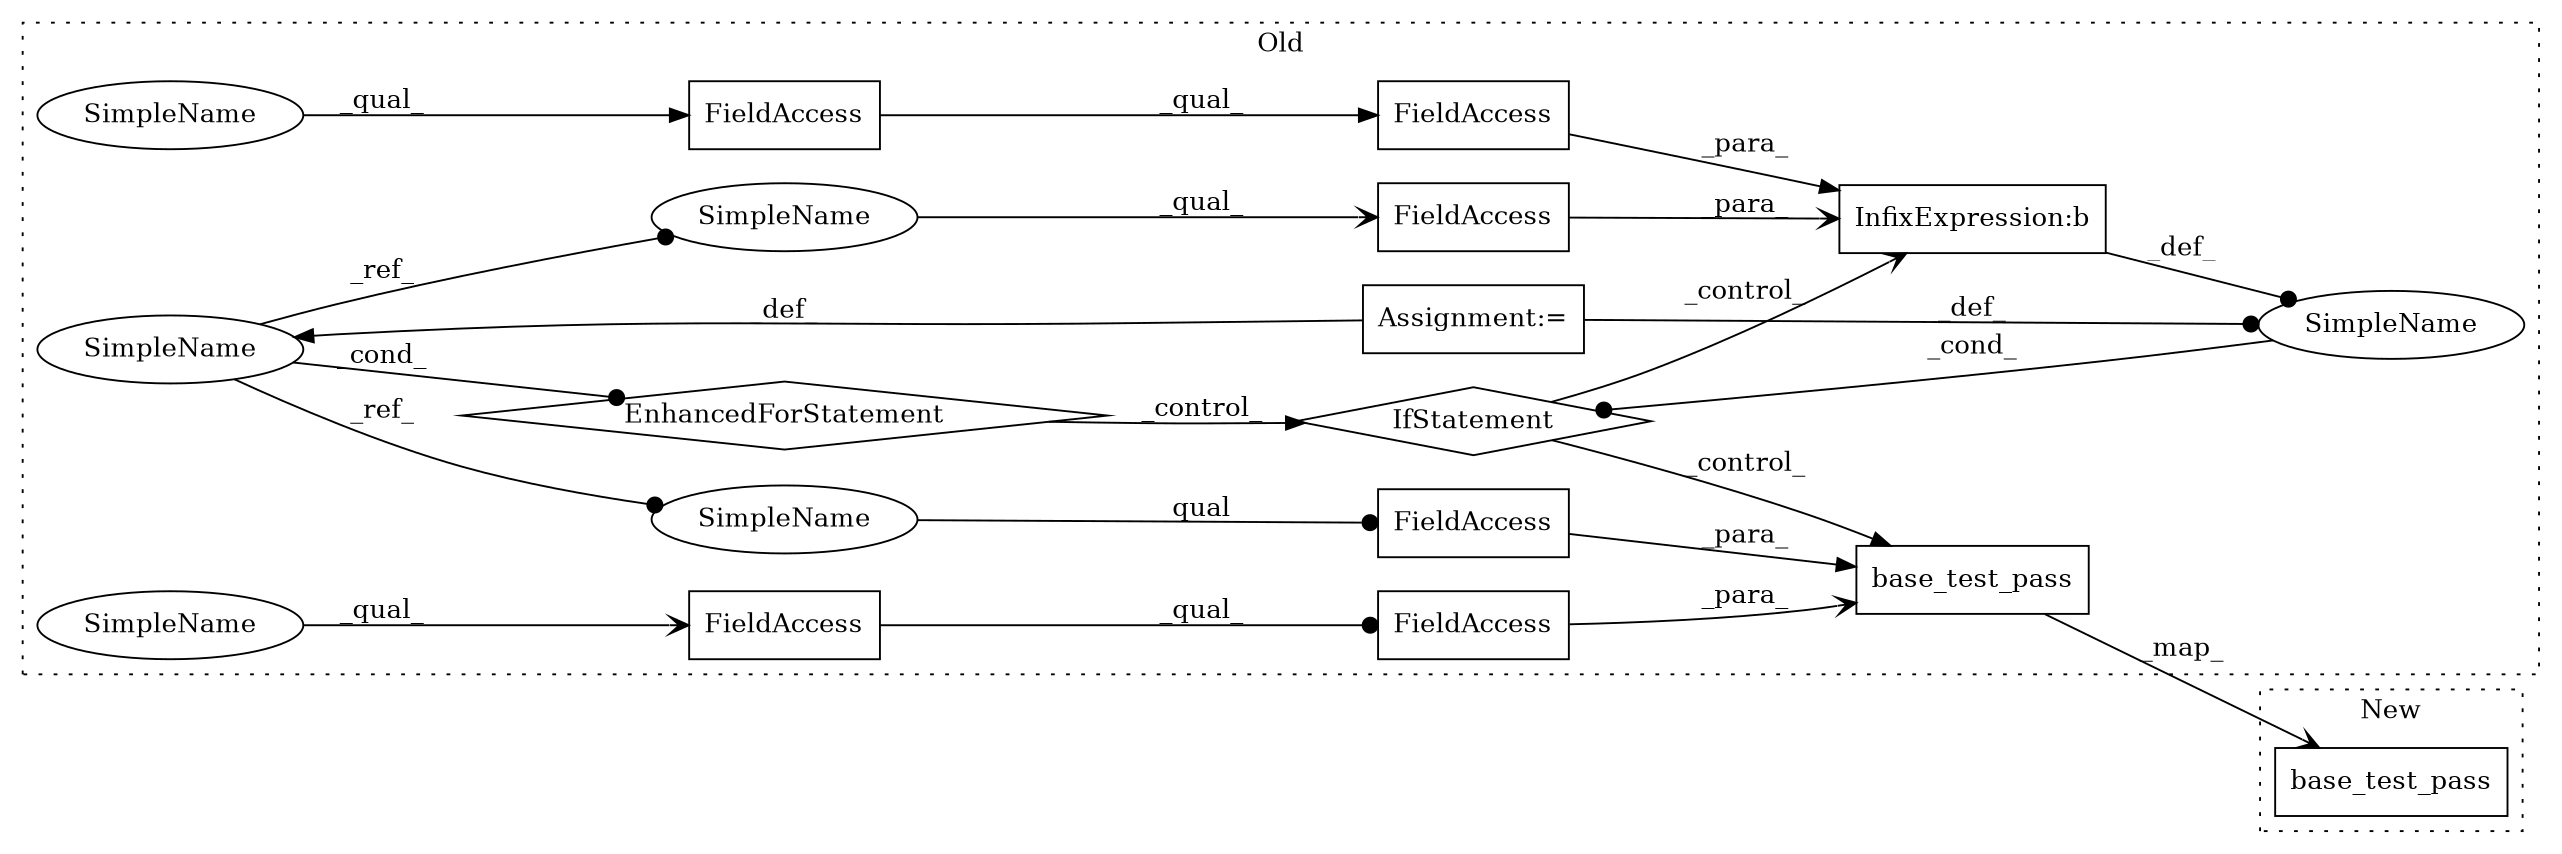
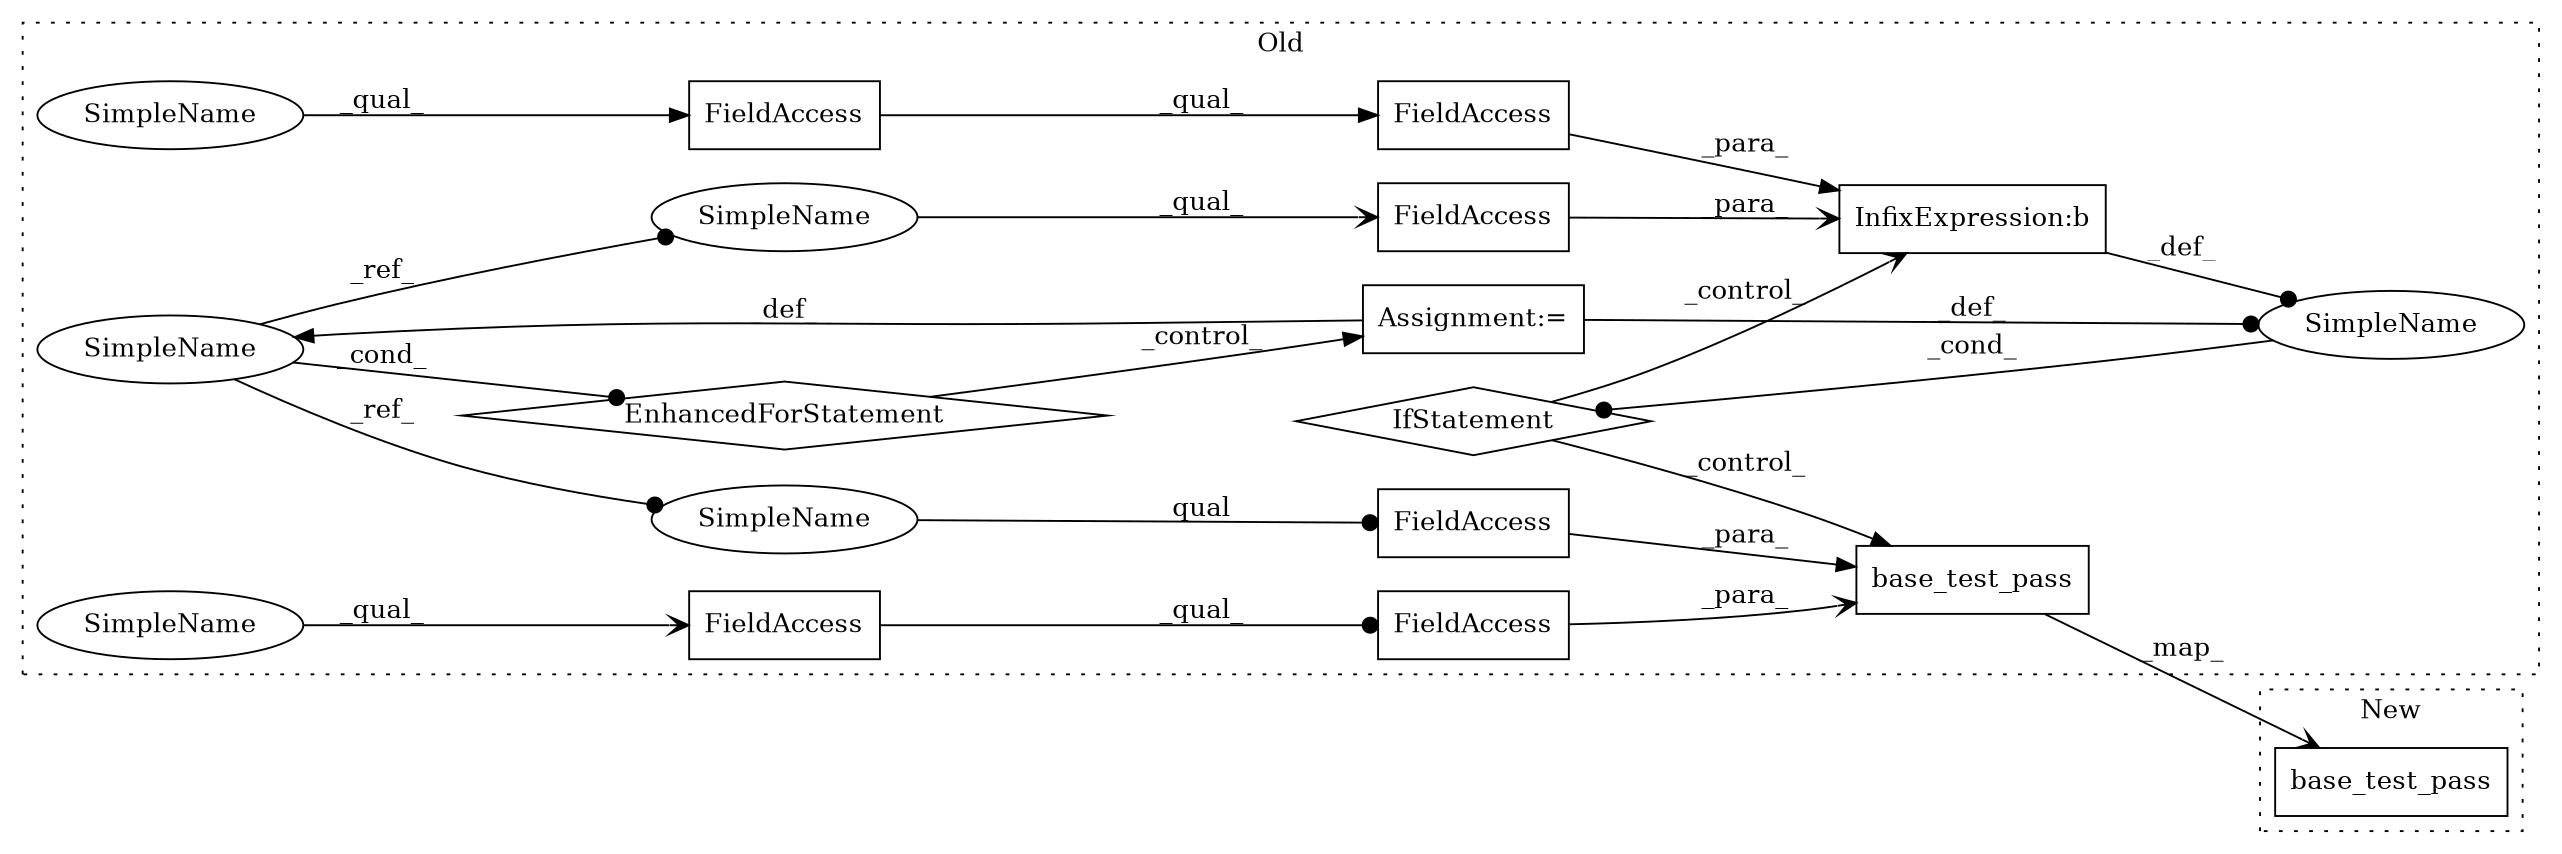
(1167, 423) -> (1137, 369)
